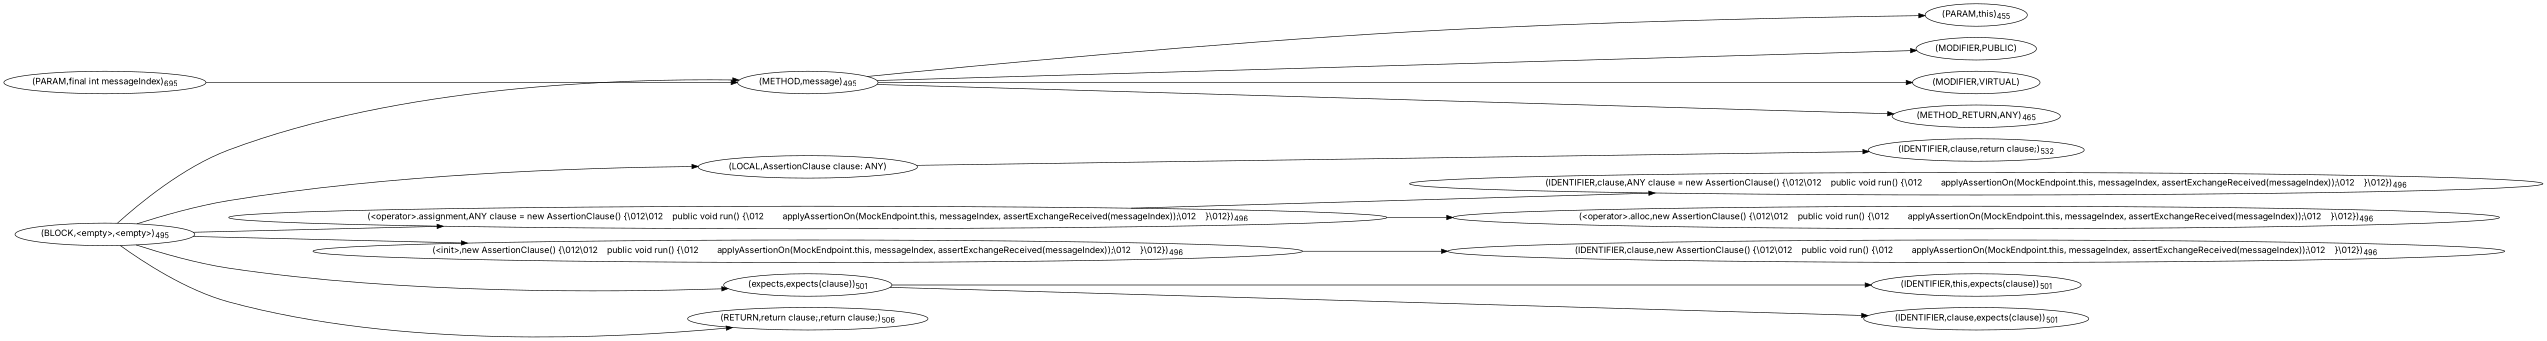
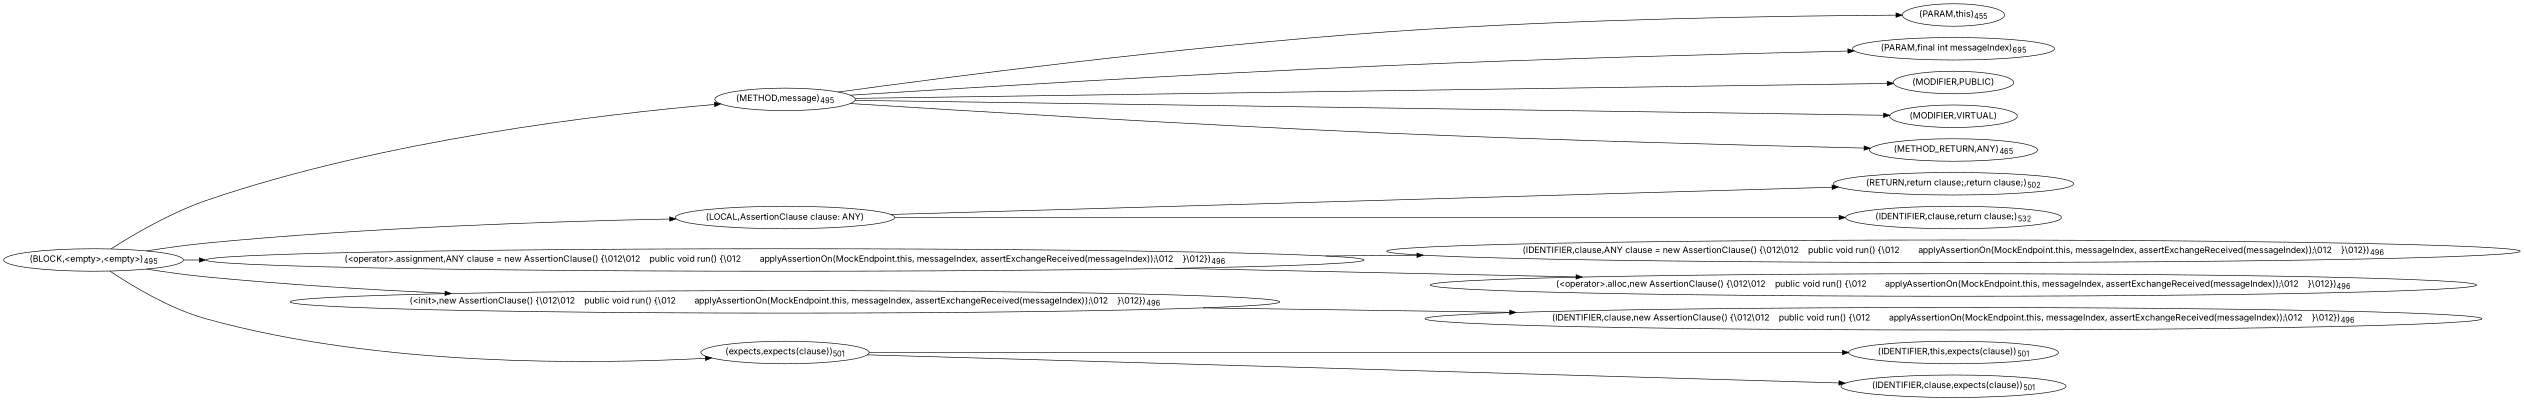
(469, 82) -> (1349, 67)
(888, 318) -> (2034, 183)
(415, 332) -> (1361, 201)
